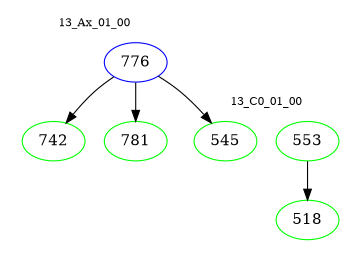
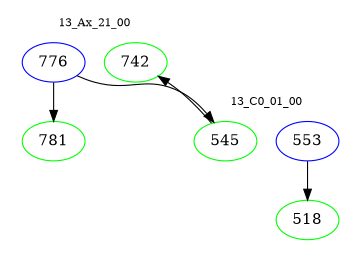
(95, 24) -> (95, 24)
(92, 94) -> (191, 101)
(308, 141) -> (308, 141)
